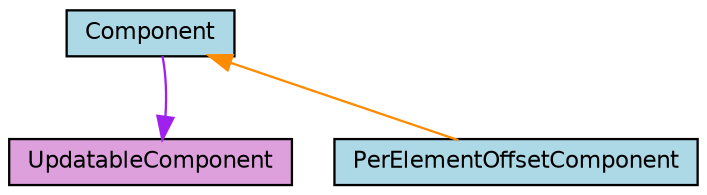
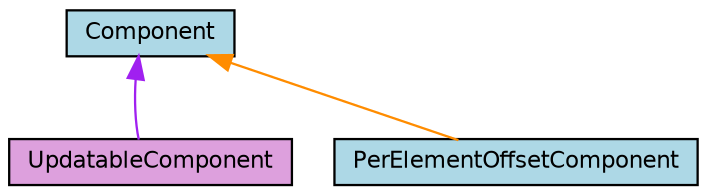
(166, 86) -> (135, 109)
